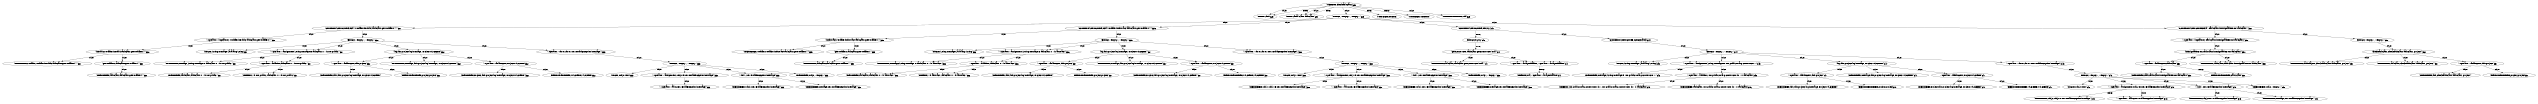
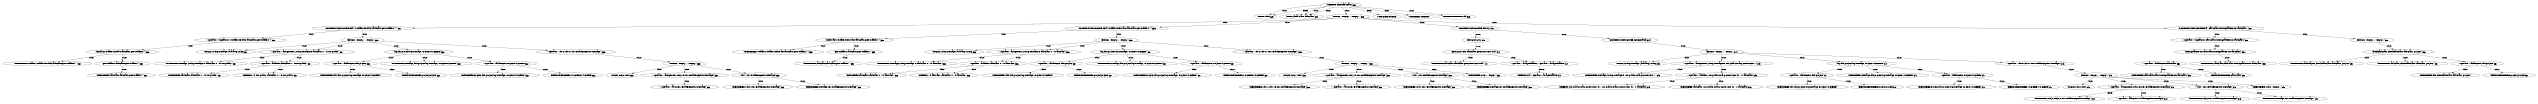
(1387, 11) -> (1387, 11)
(1564, 34) -> (1564, 34)
(2188, 58) -> none
(812, 75) -> none
